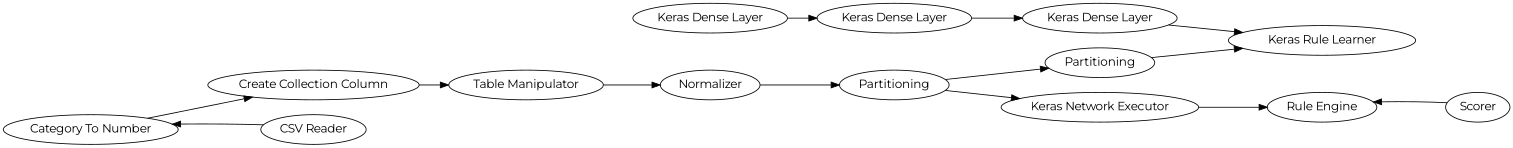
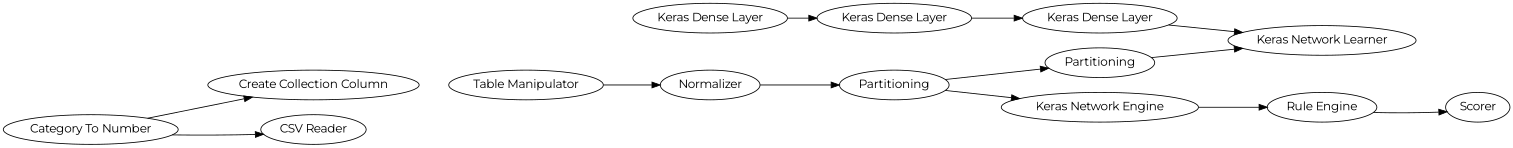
(1322, 40) -> (1322, 40)
(430, 85) -> none
(1414, 102) -> (1406, 113)
(1100, 107) -> (1100, 107)
(222, 124) -> (214, 135)
